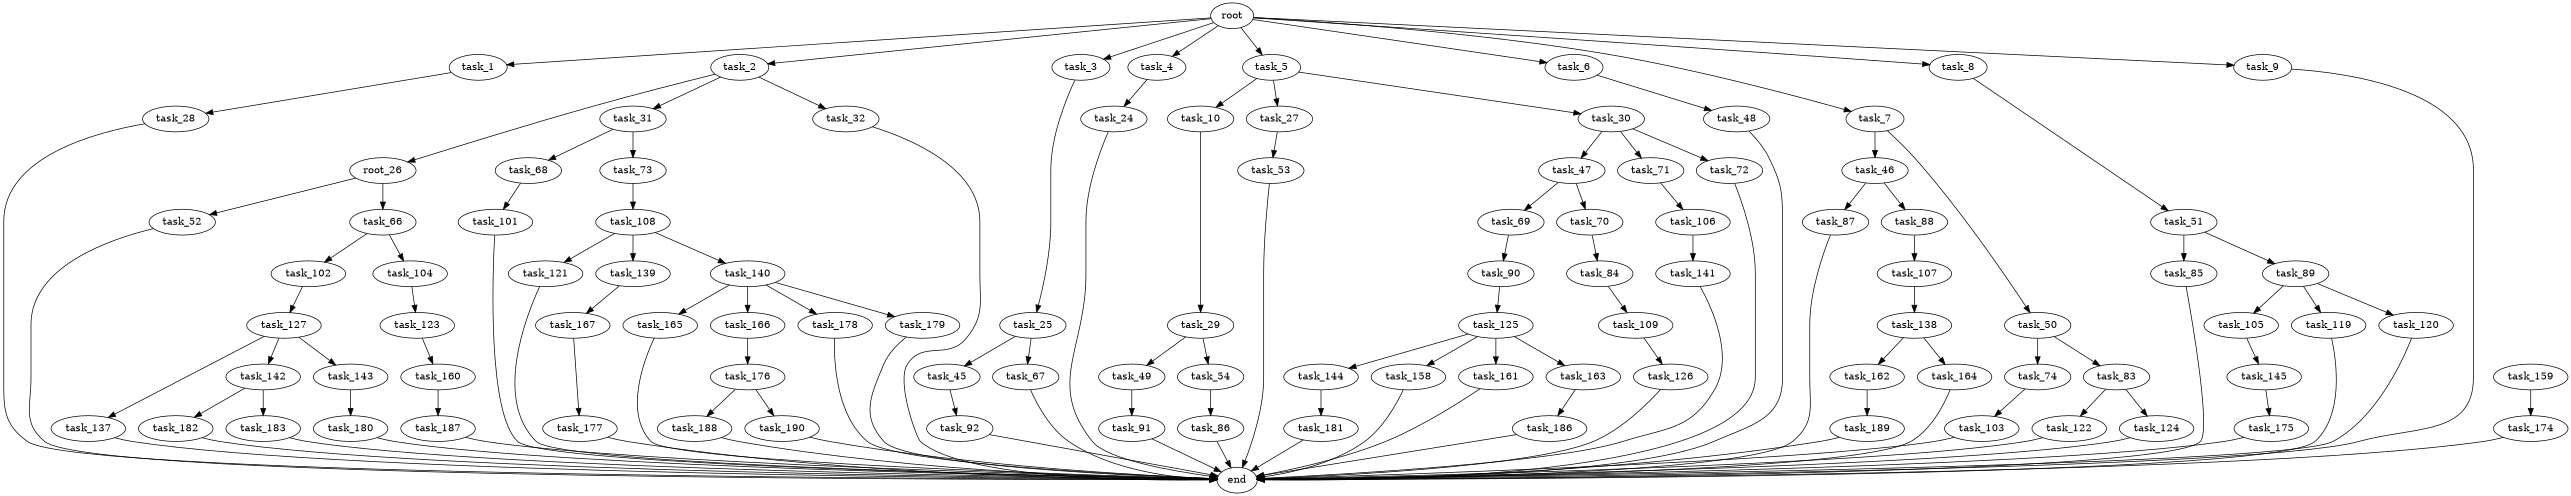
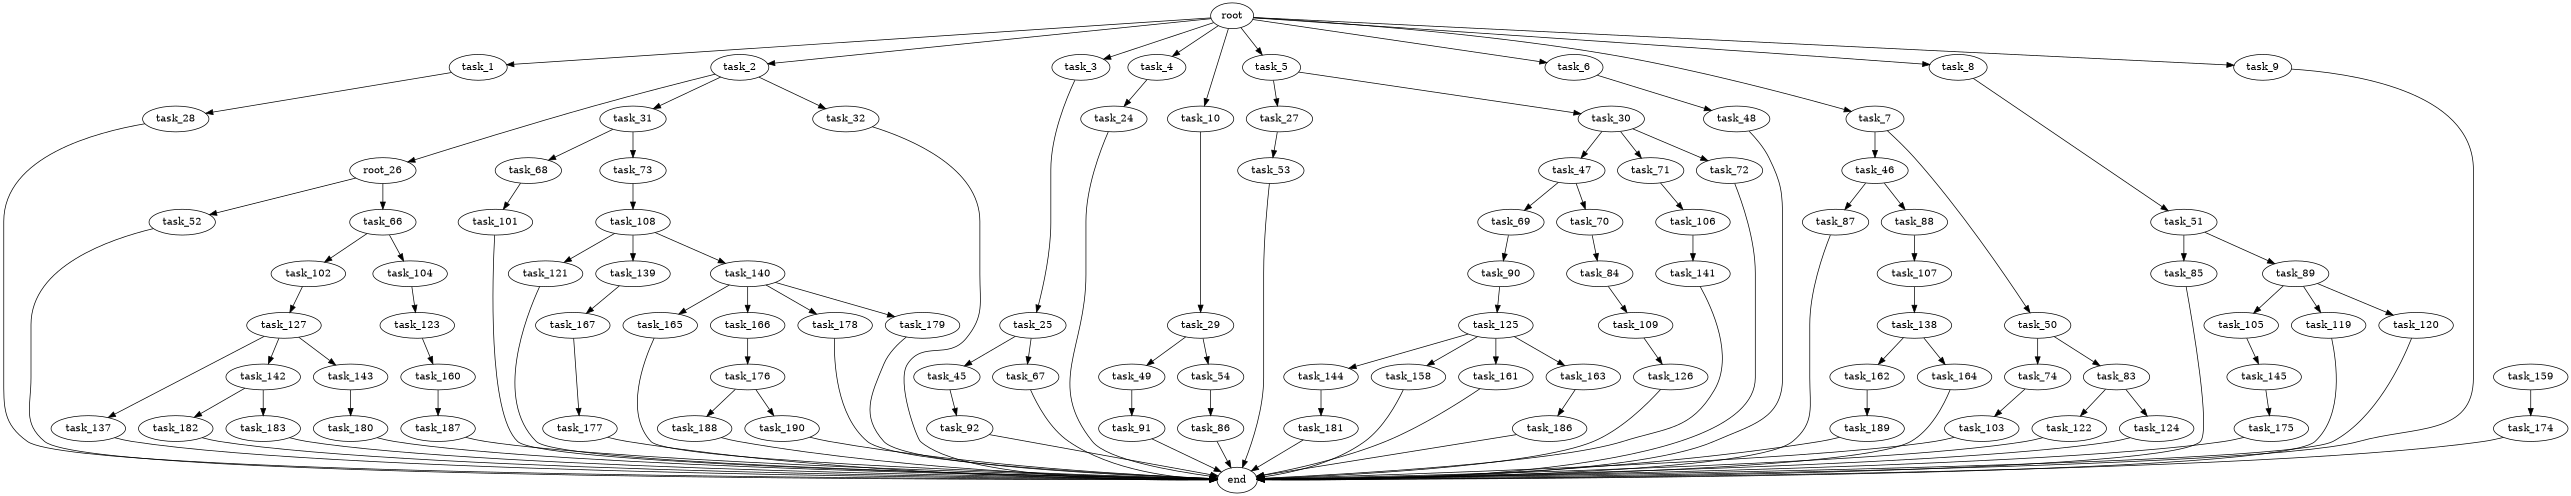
(1239, 91) -> (1218, 64)
